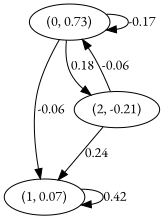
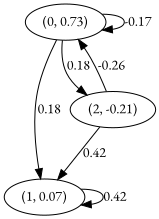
(116, 66) -> (112, 66)
(52, 110) -> (50, 110)
(97, 153) -> (95, 153)
